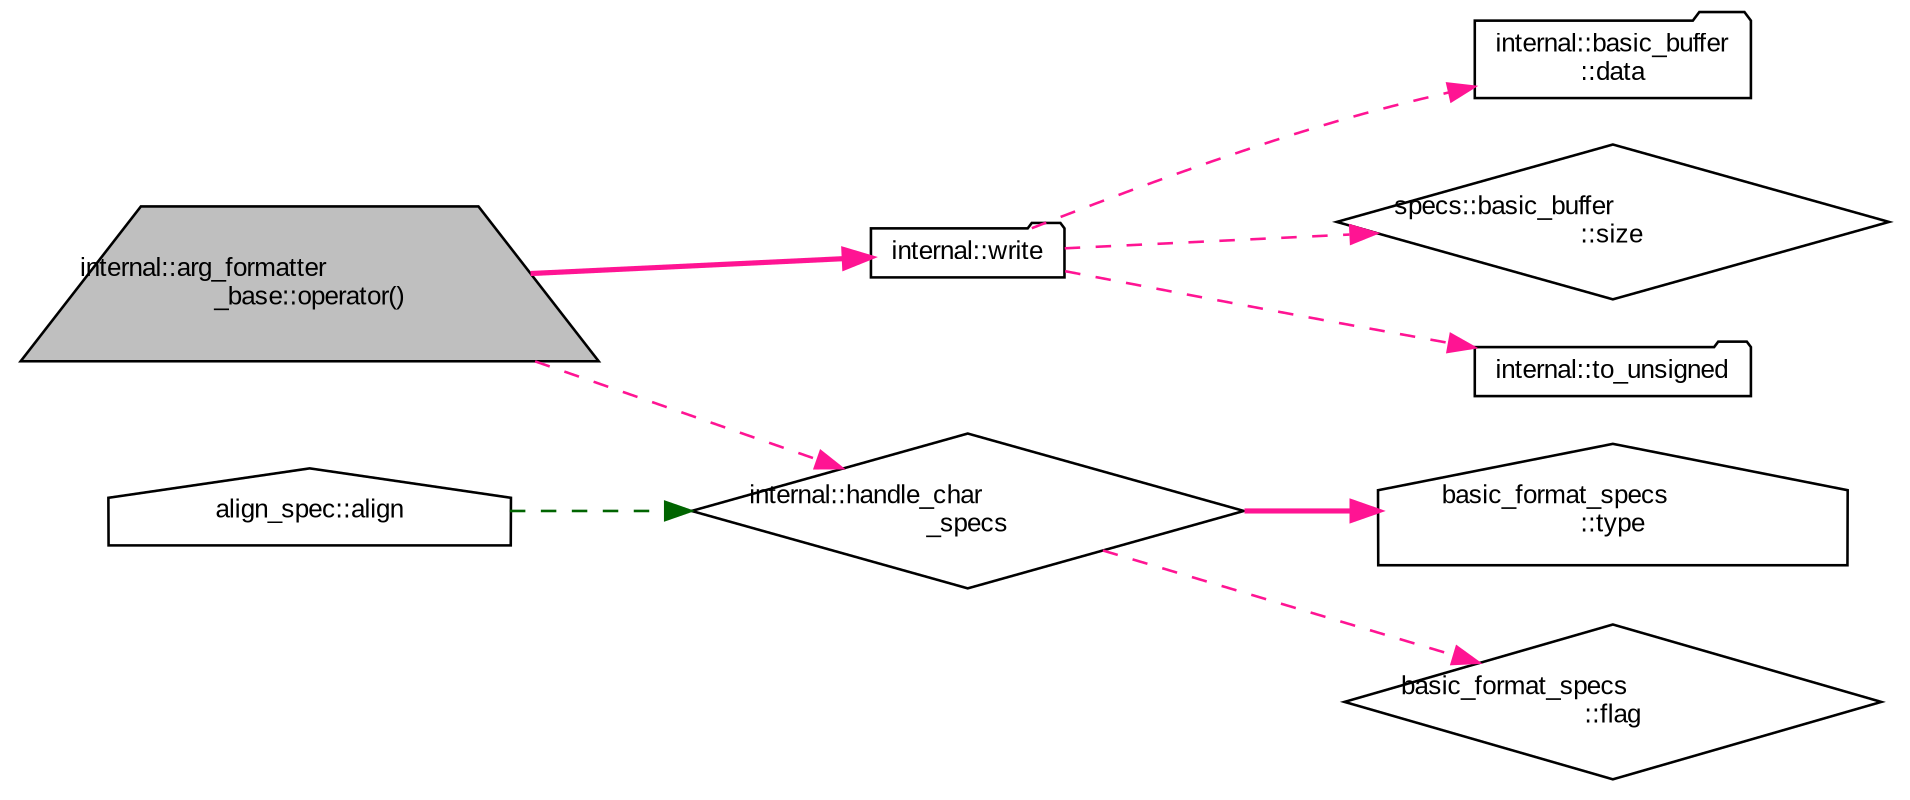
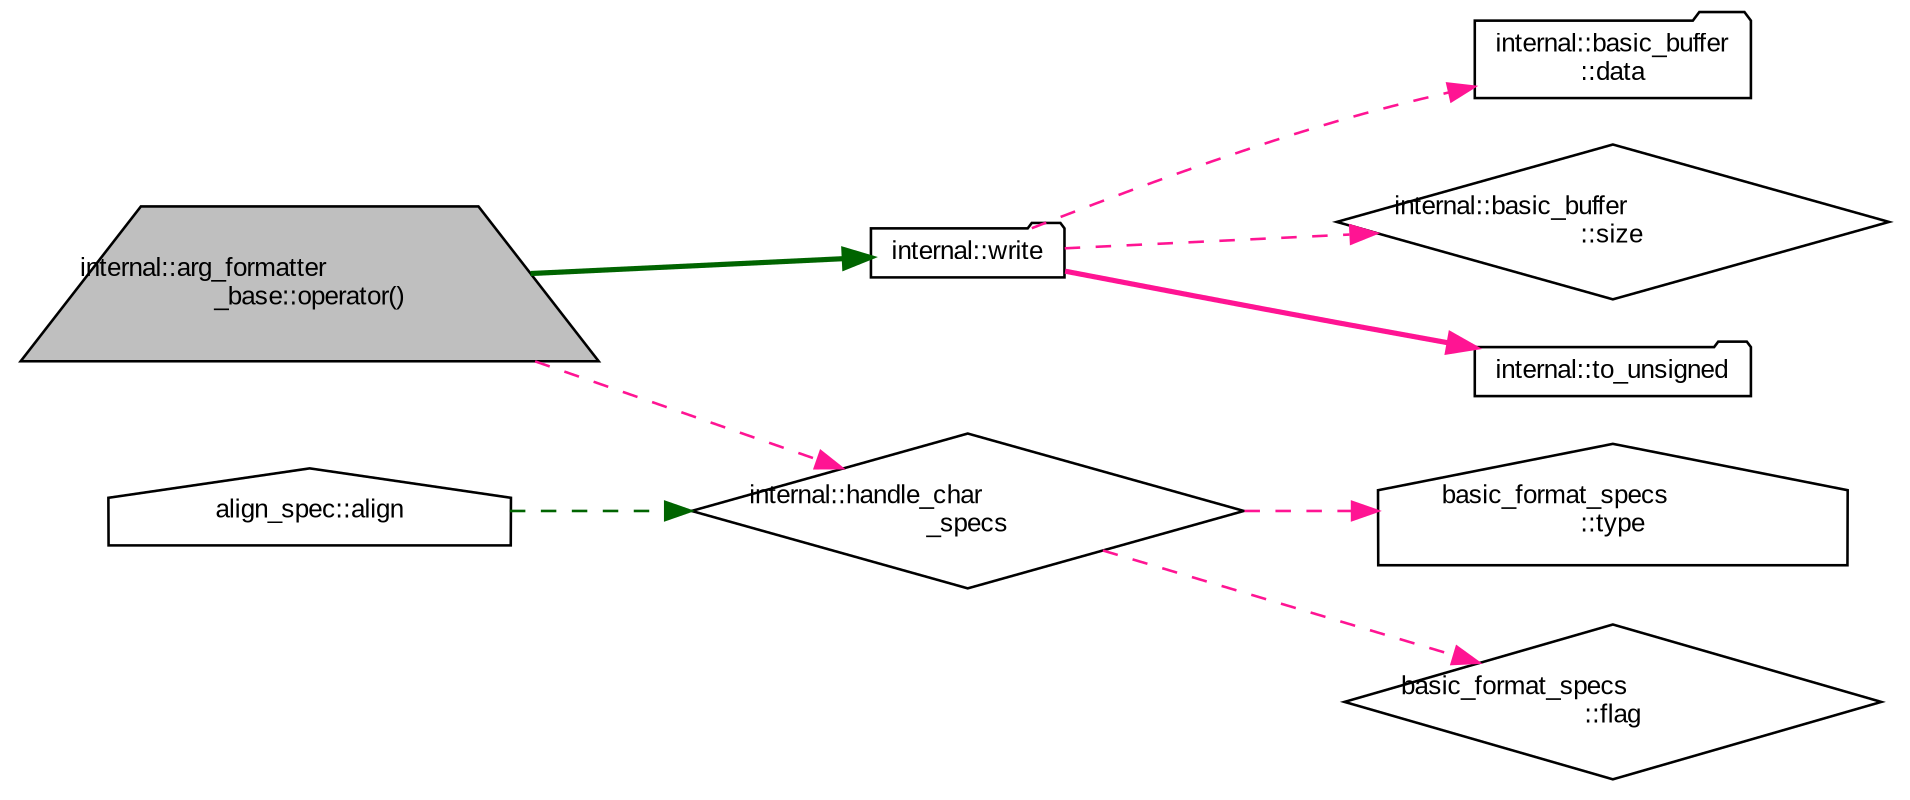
(1613, 222) -> (1613, 222)
(687, 266) -> (687, 266)
(1257, 308) -> (1257, 308)
(1298, 511) -> (1298, 511)
